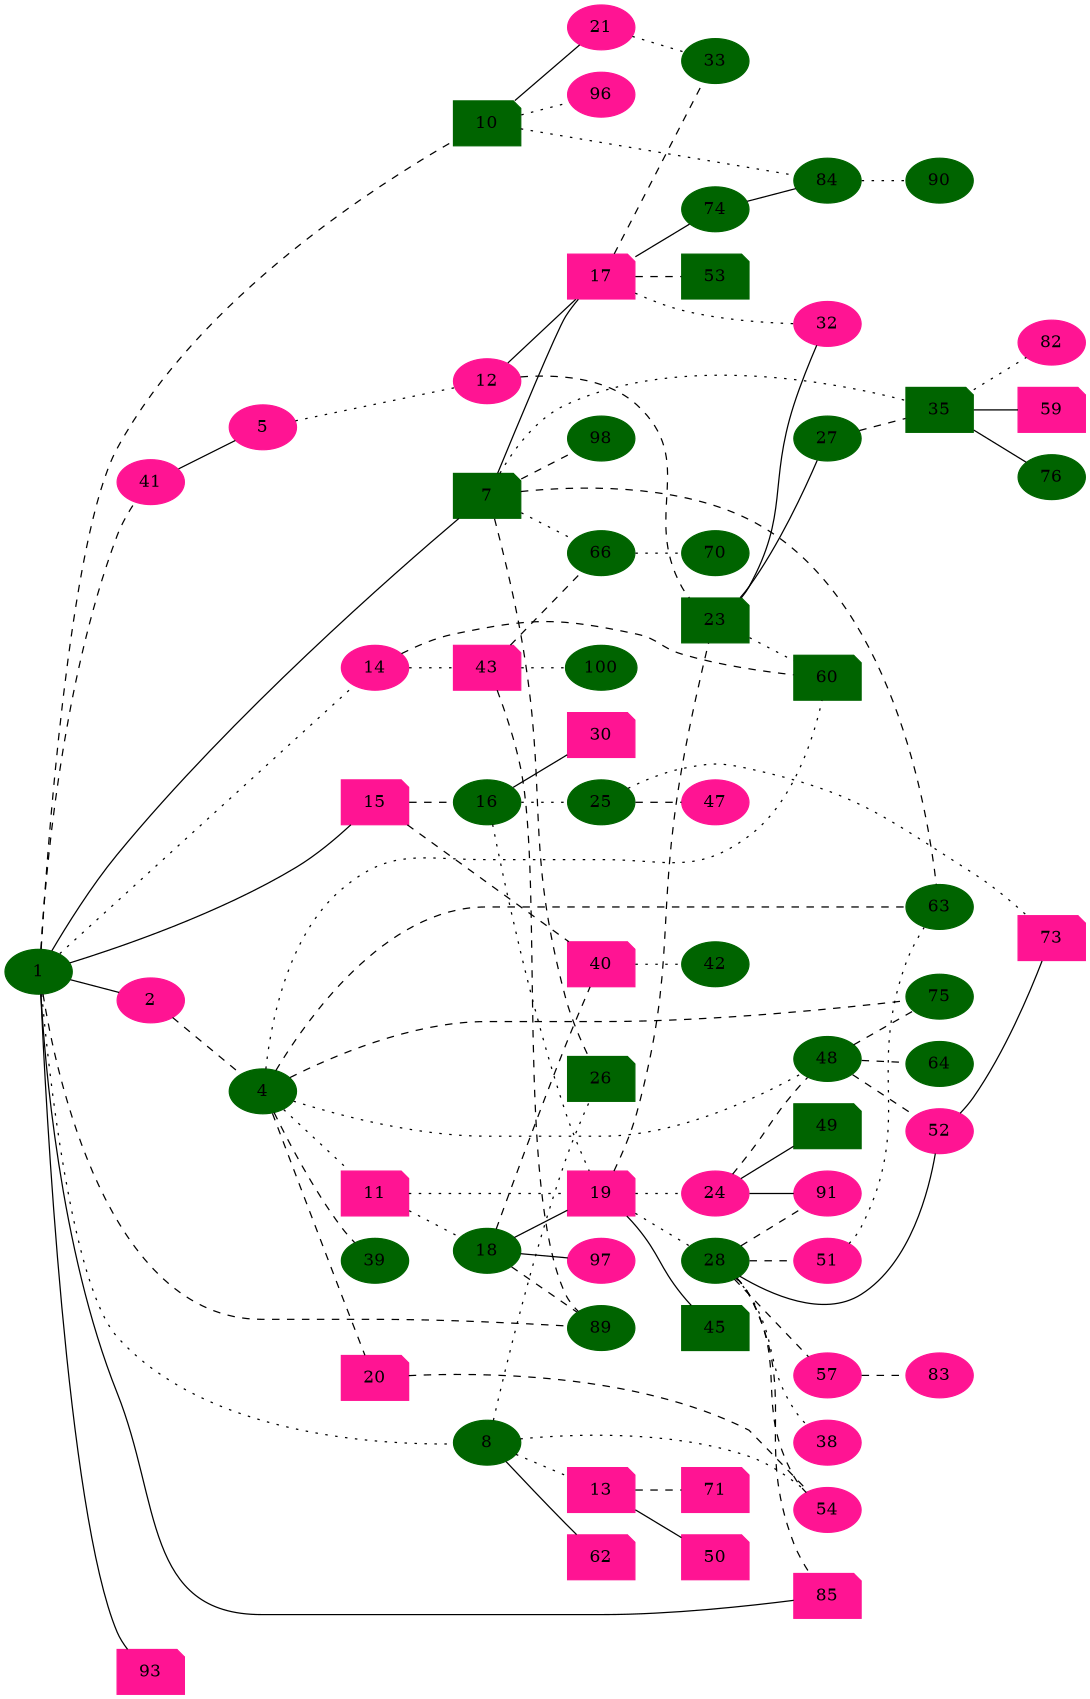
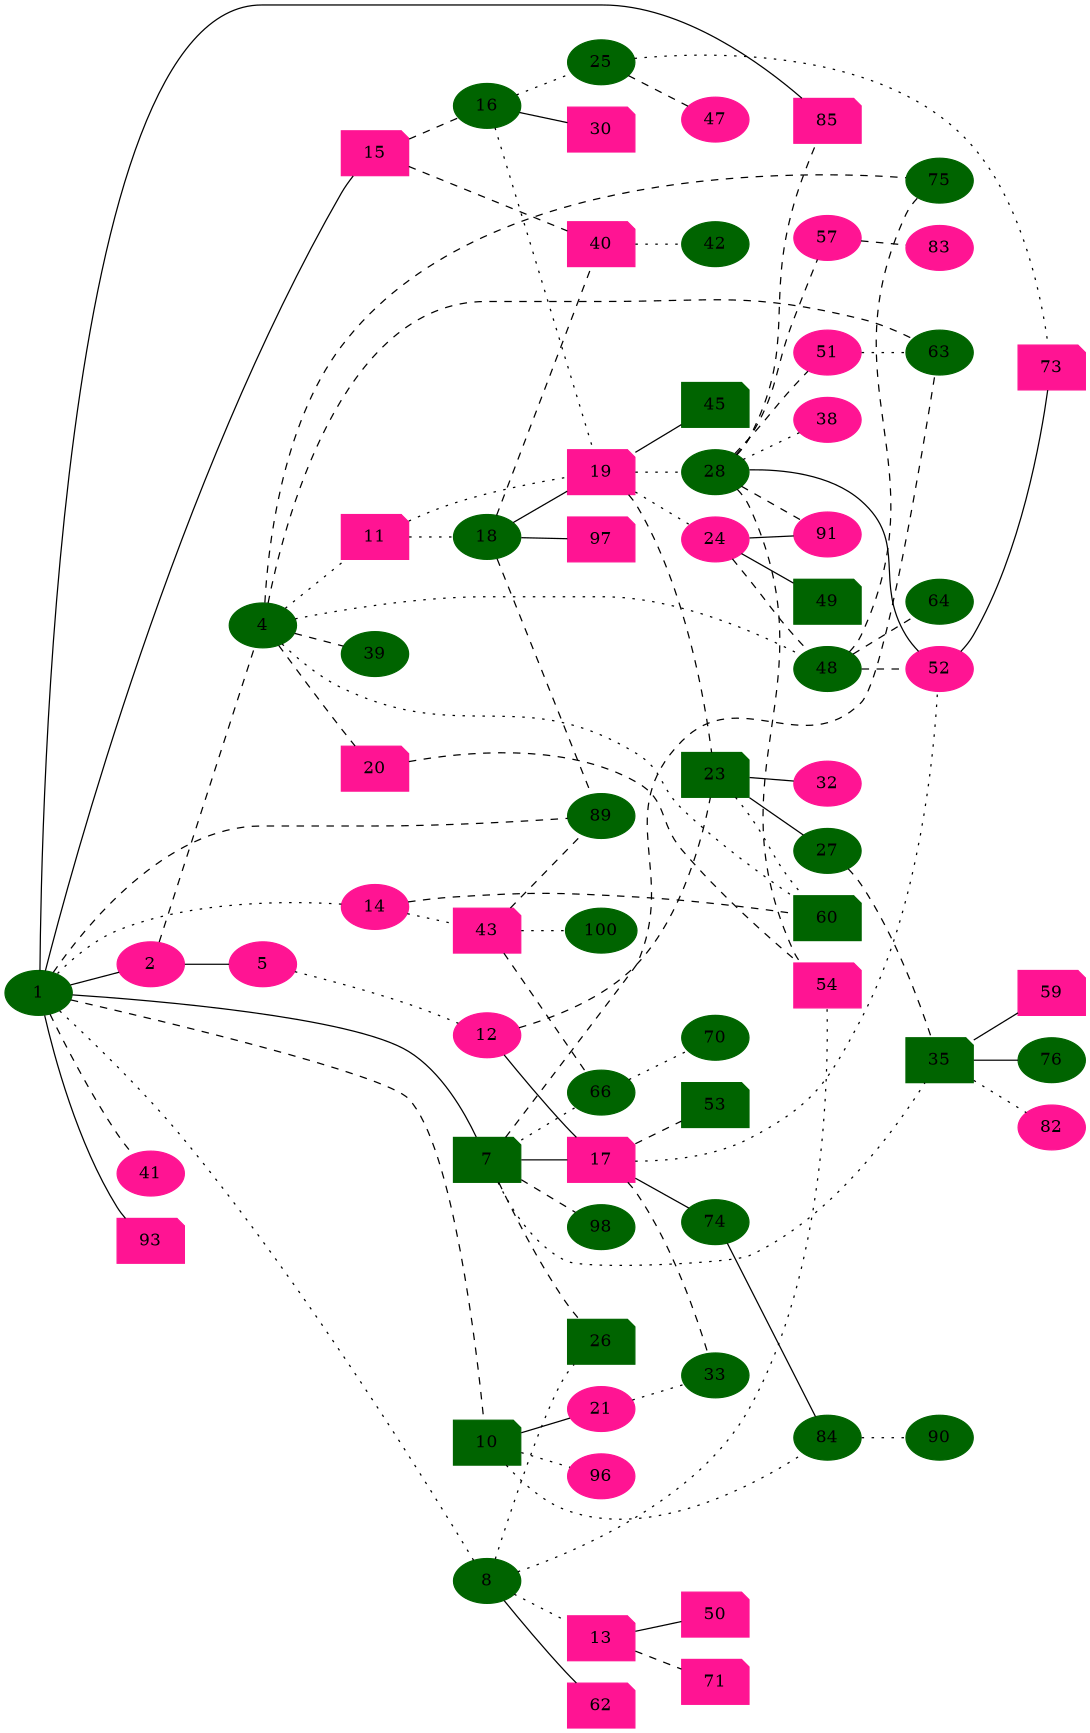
(713, 316) -> (872, 995)
(207, 455) -> (207, 964)
(601, 1261) -> (601, 539)
(827, 1510) -> (827, 985)
